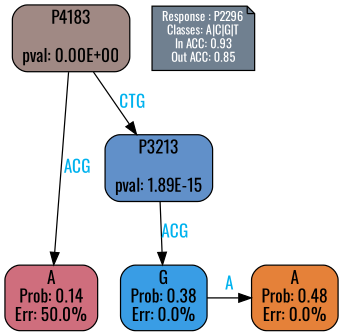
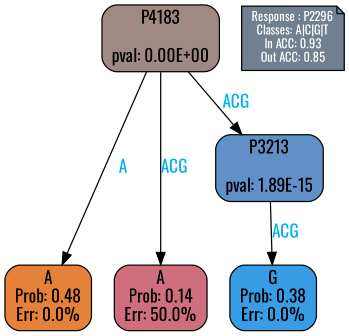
(133, 103) -> (236, 103)
(223, 298) -> (107, 163)
